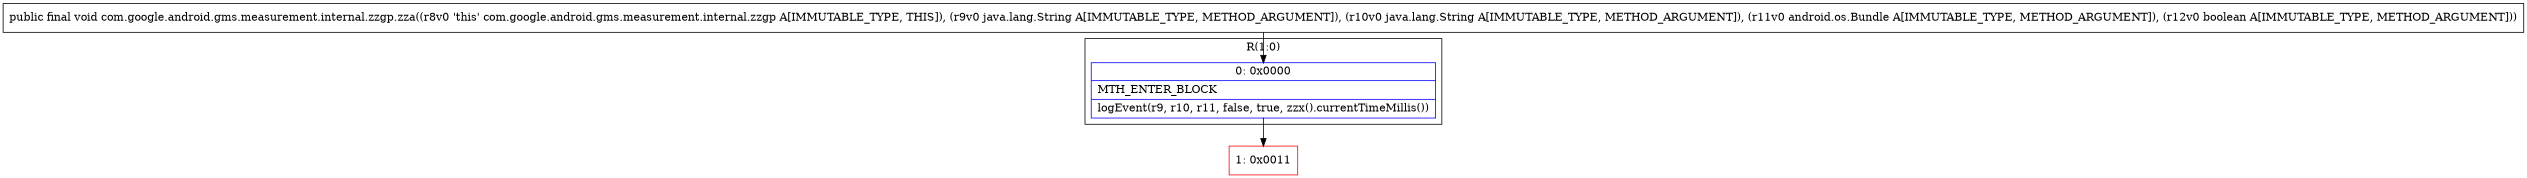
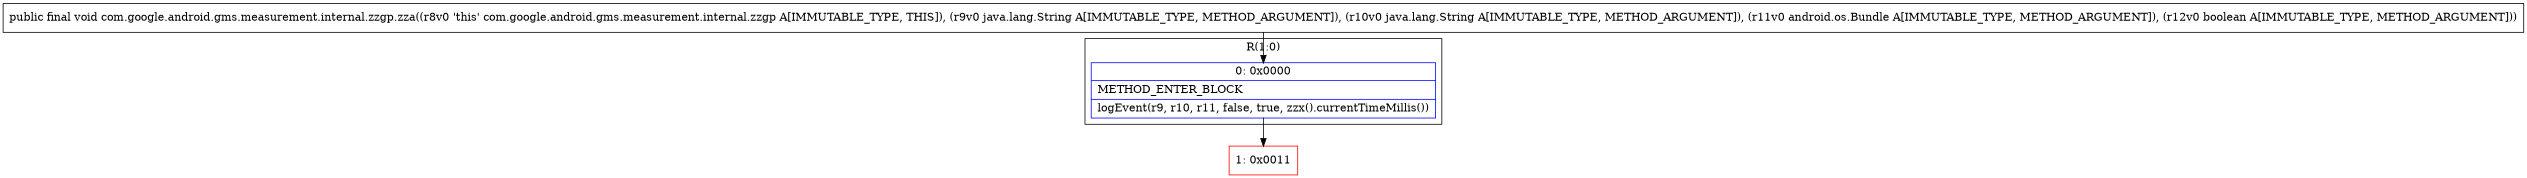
(1157, 90) -> (1170, 90)
